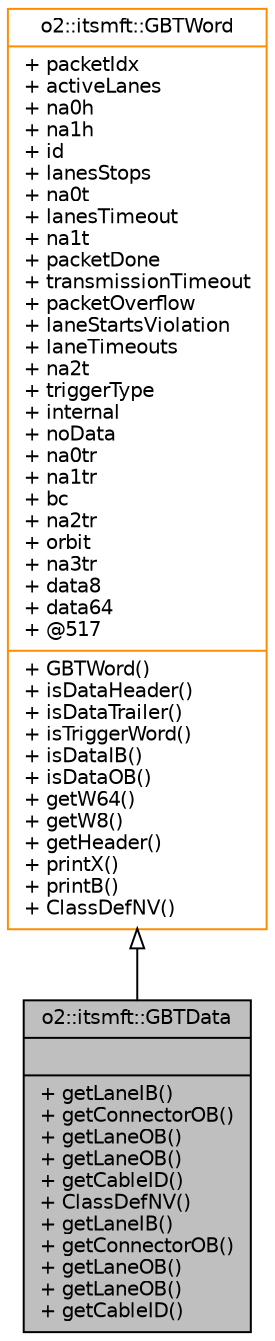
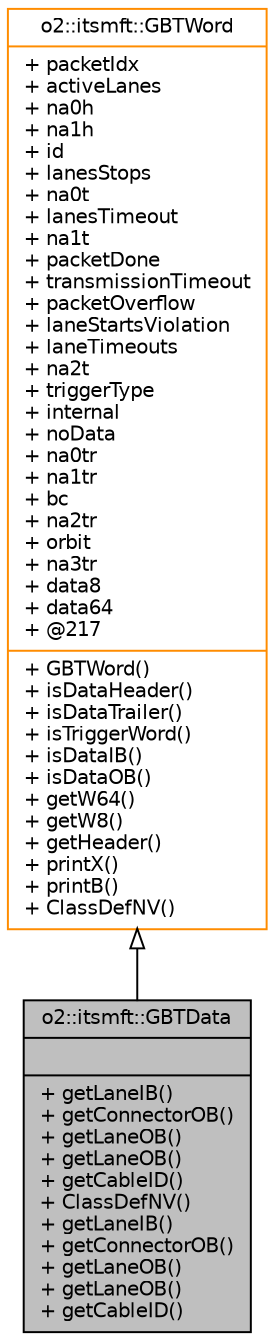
(63, 630) -> (63, 630)
